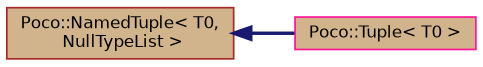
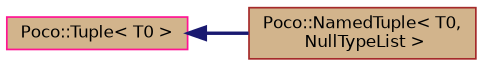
(273, 33) -> (227, 33)
